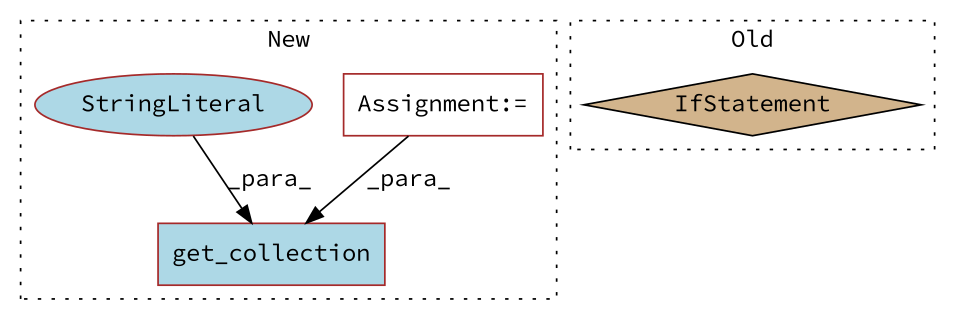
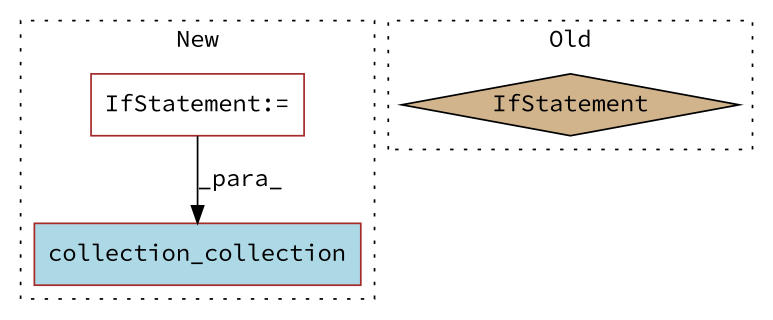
(174, 105) -> none
(443, 105) -> (198, 105)
(271, 254) -> (198, 254)
